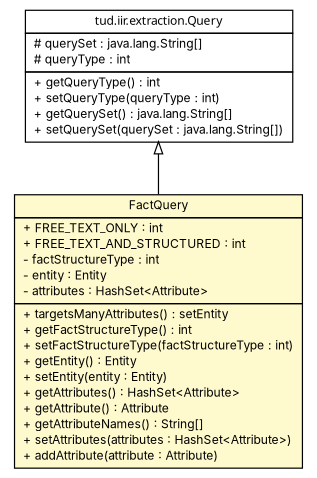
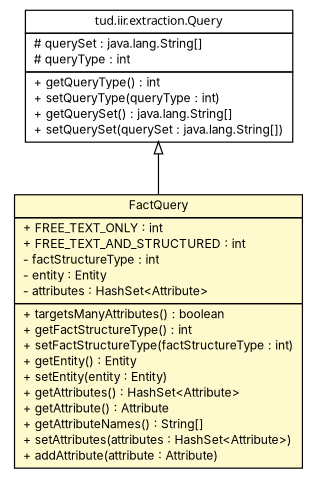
(126, 315) -> (124, 315)
